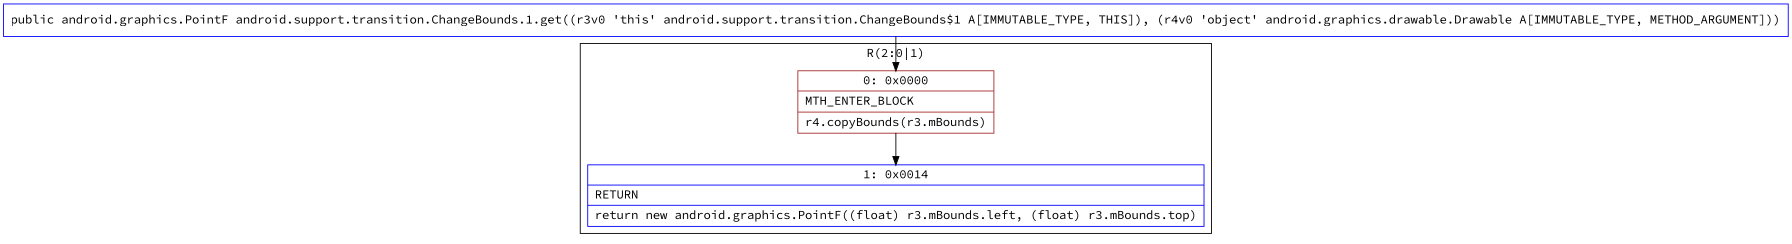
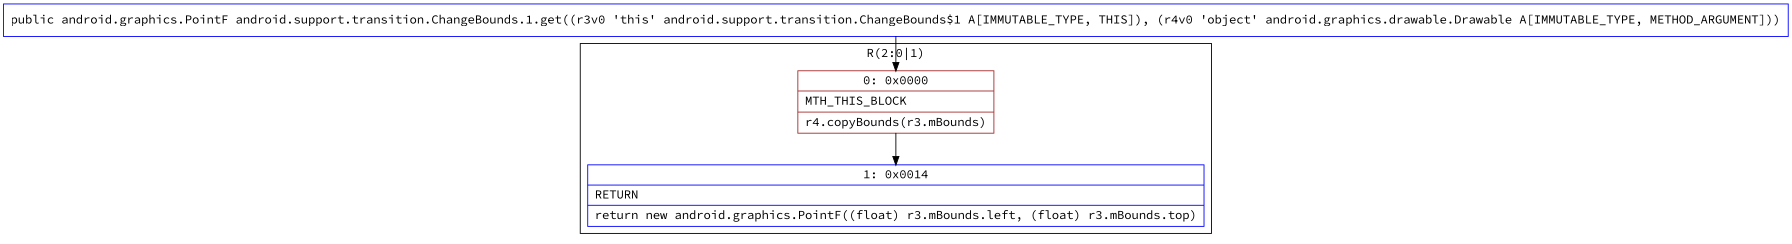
(859, 101) -> (856, 101)
